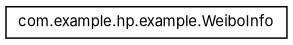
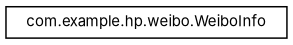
(146, 22) -> (146, 22)
